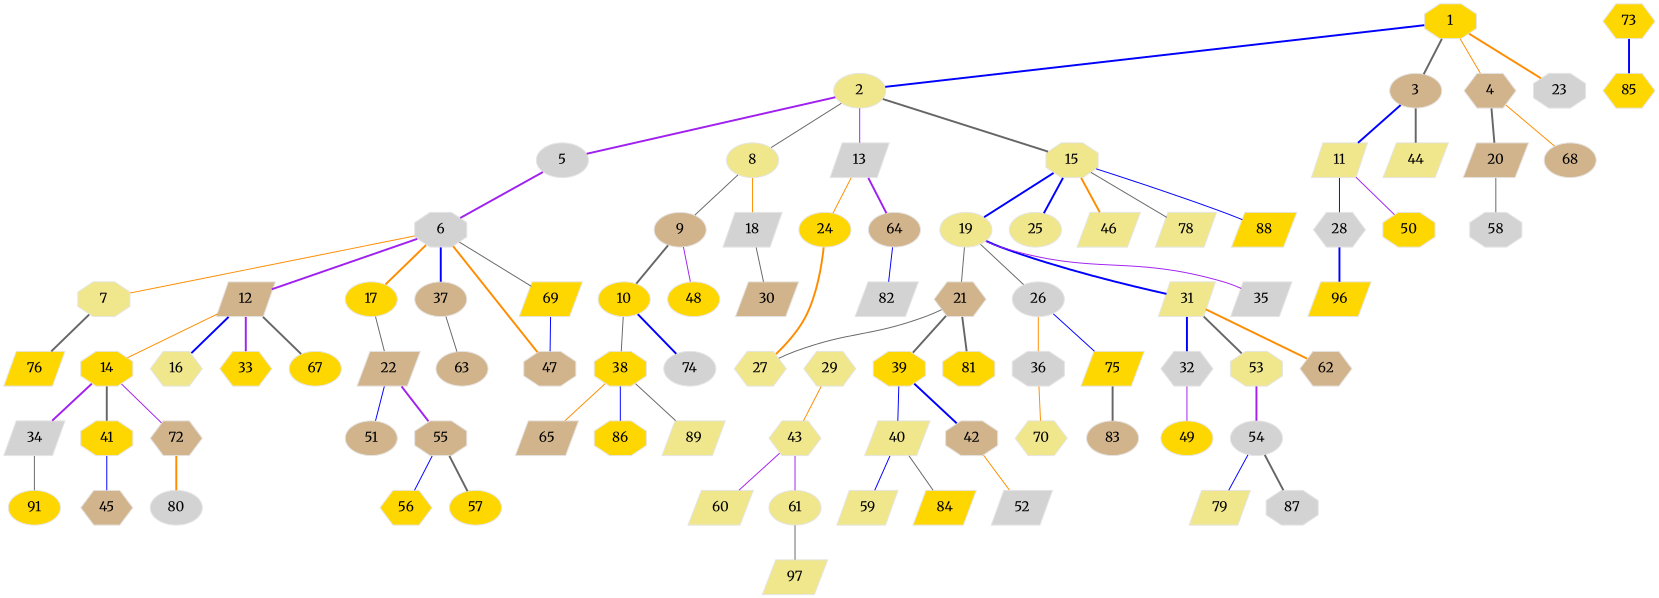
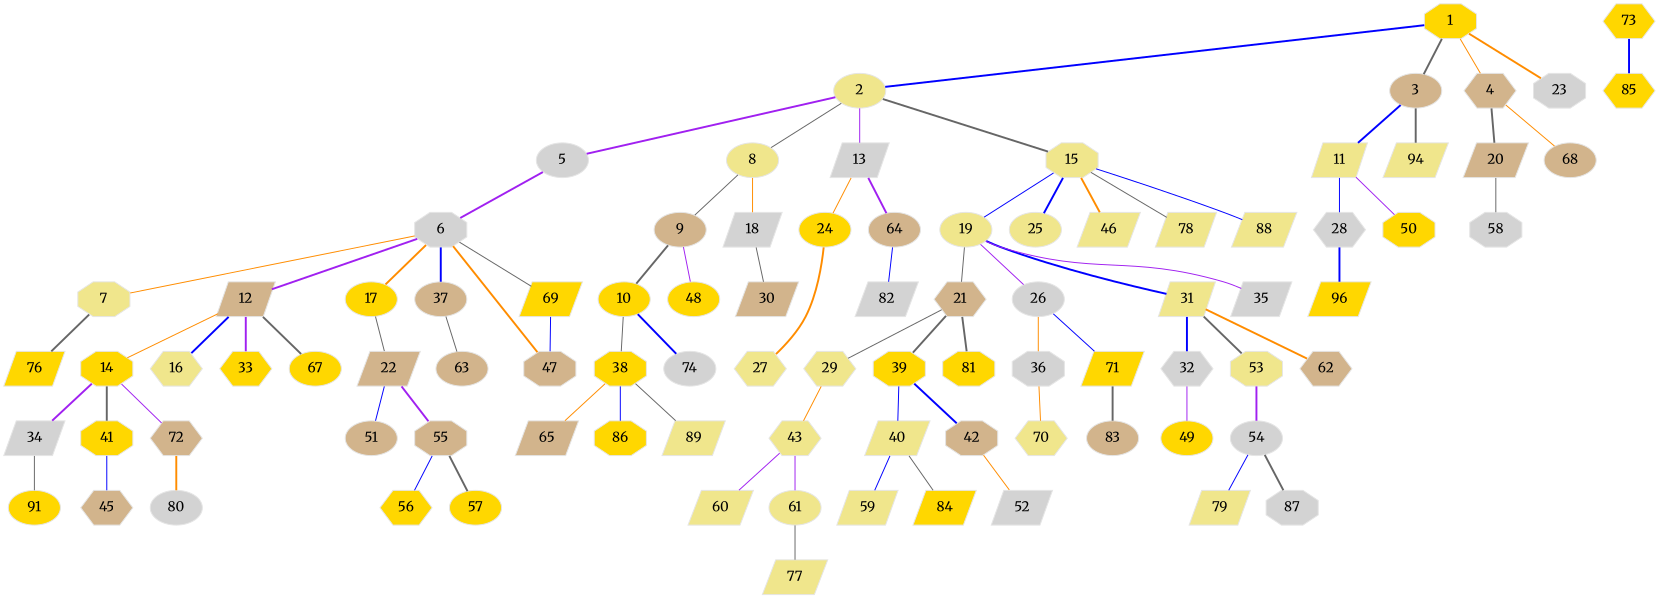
(1416, 160) -> (1416, 160)
(1019, 195) -> (1019, 195)
(1264, 230) -> (1264, 230)
(1002, 265) -> (1002, 265)
(860, 334) -> (895, 334)
(1113, 369) -> (1113, 369)
(795, 577) -> (795, 577)
